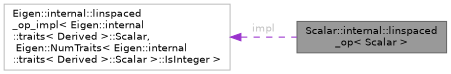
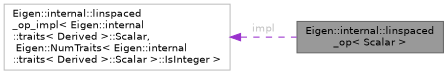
(372, 37) -> (370, 37)
